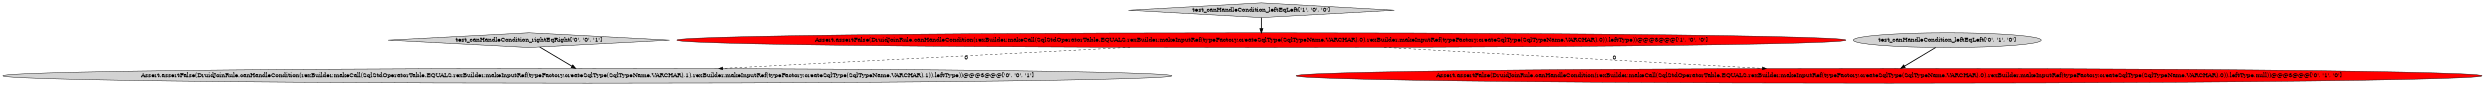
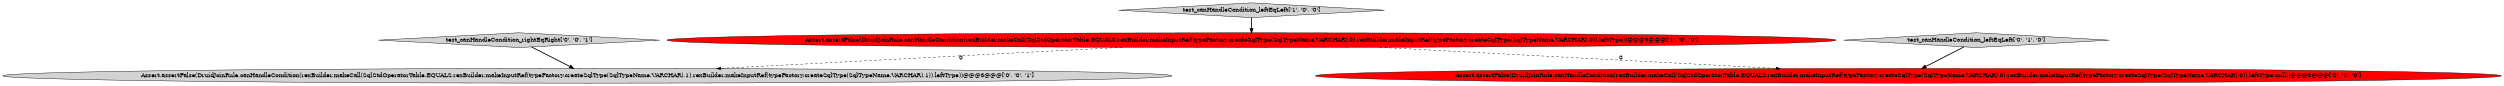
(1947, 40) -> (1976, 40)
